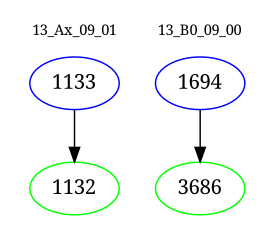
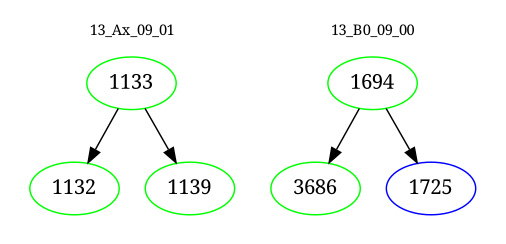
(75, 83) -> (132, 83)
(200, 83) -> (373, 83)
none -> (190, 188)
none -> (431, 188)
